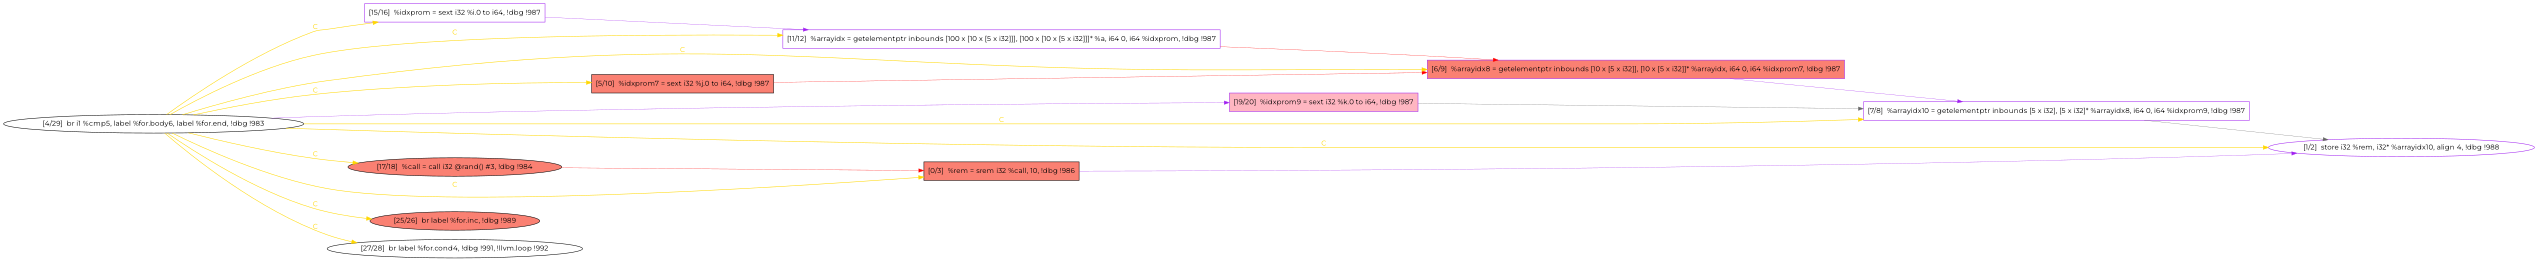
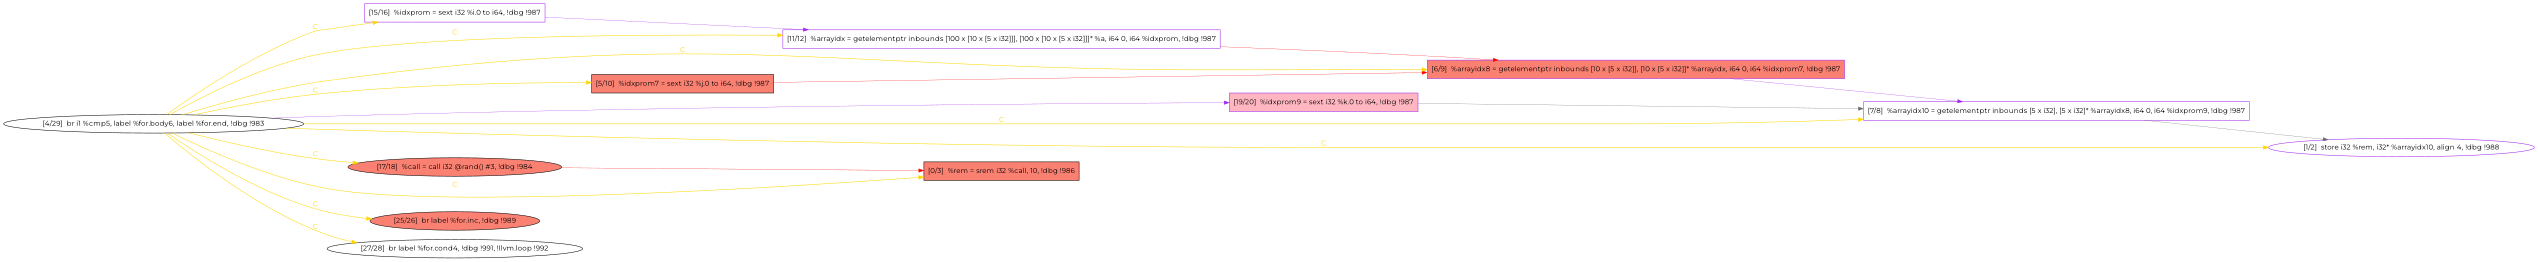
(1685, 167) -> none
